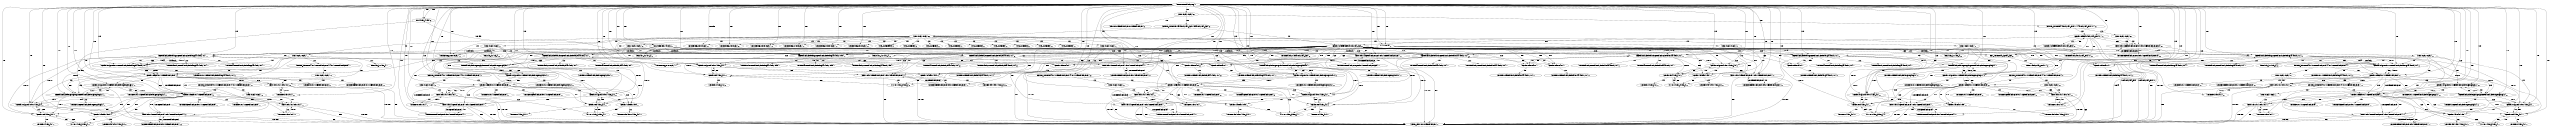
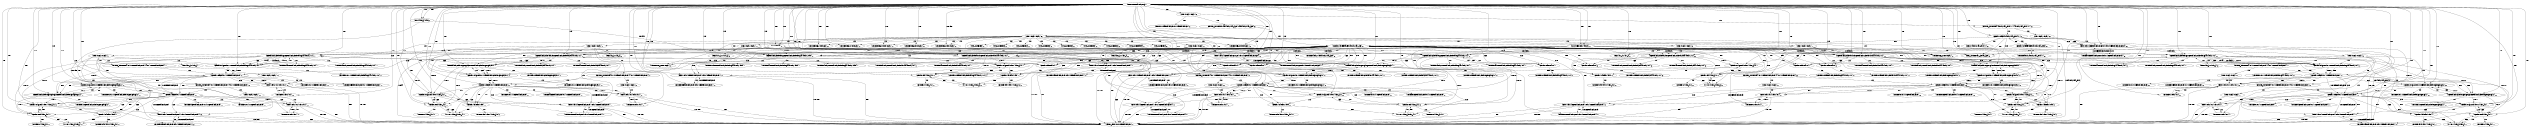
(2020, 60) -> (1992, 41)
